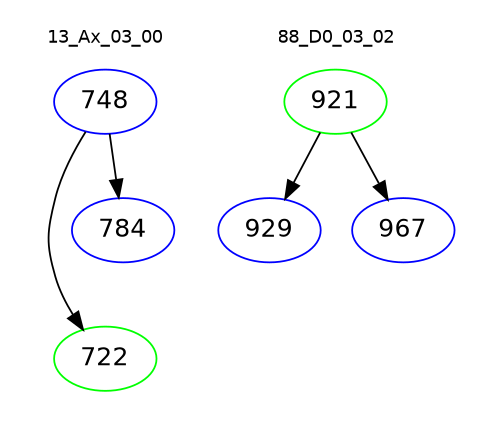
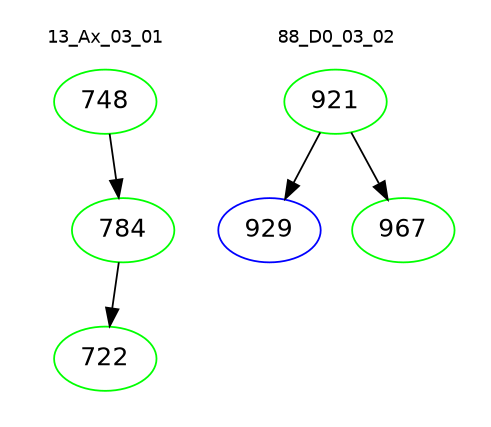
(105, 38) -> (105, 38)
(105, 102) -> (105, 102)
(50, 222) -> (116, 285)
(123, 230) -> (123, 230)
(403, 230) -> (403, 230)
